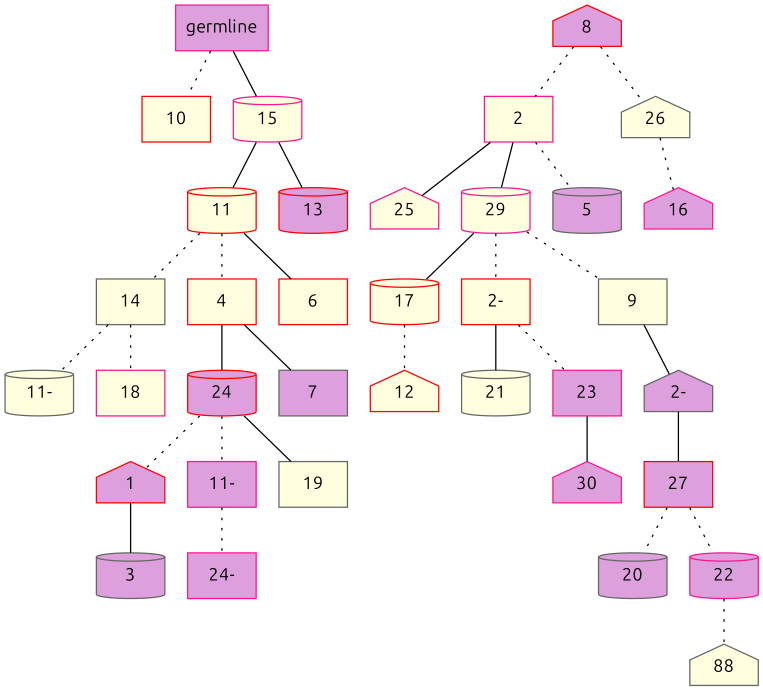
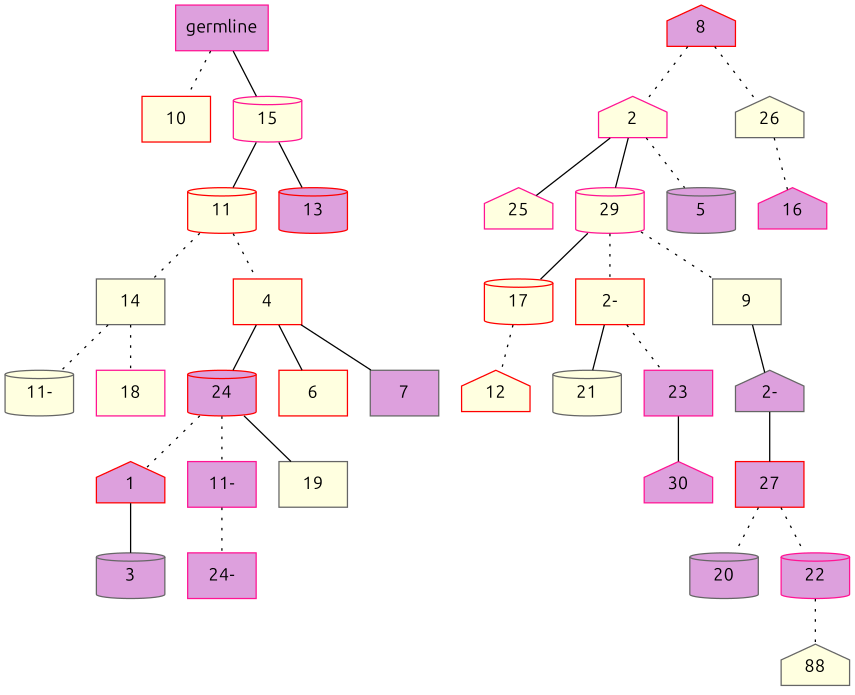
(519, 119) -> (633, 119)
(268, 256) -> (290, 348)
